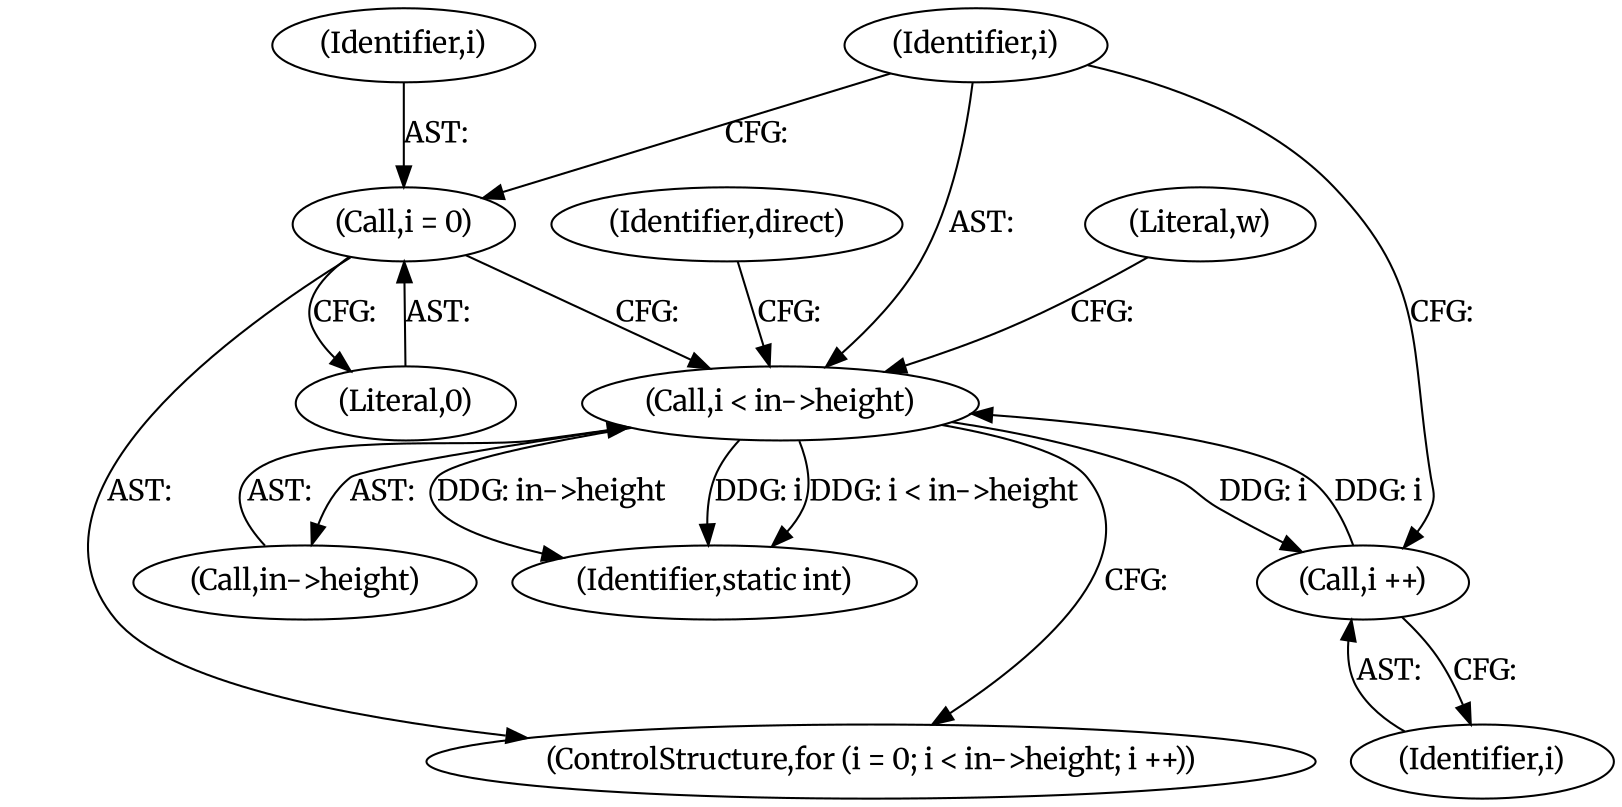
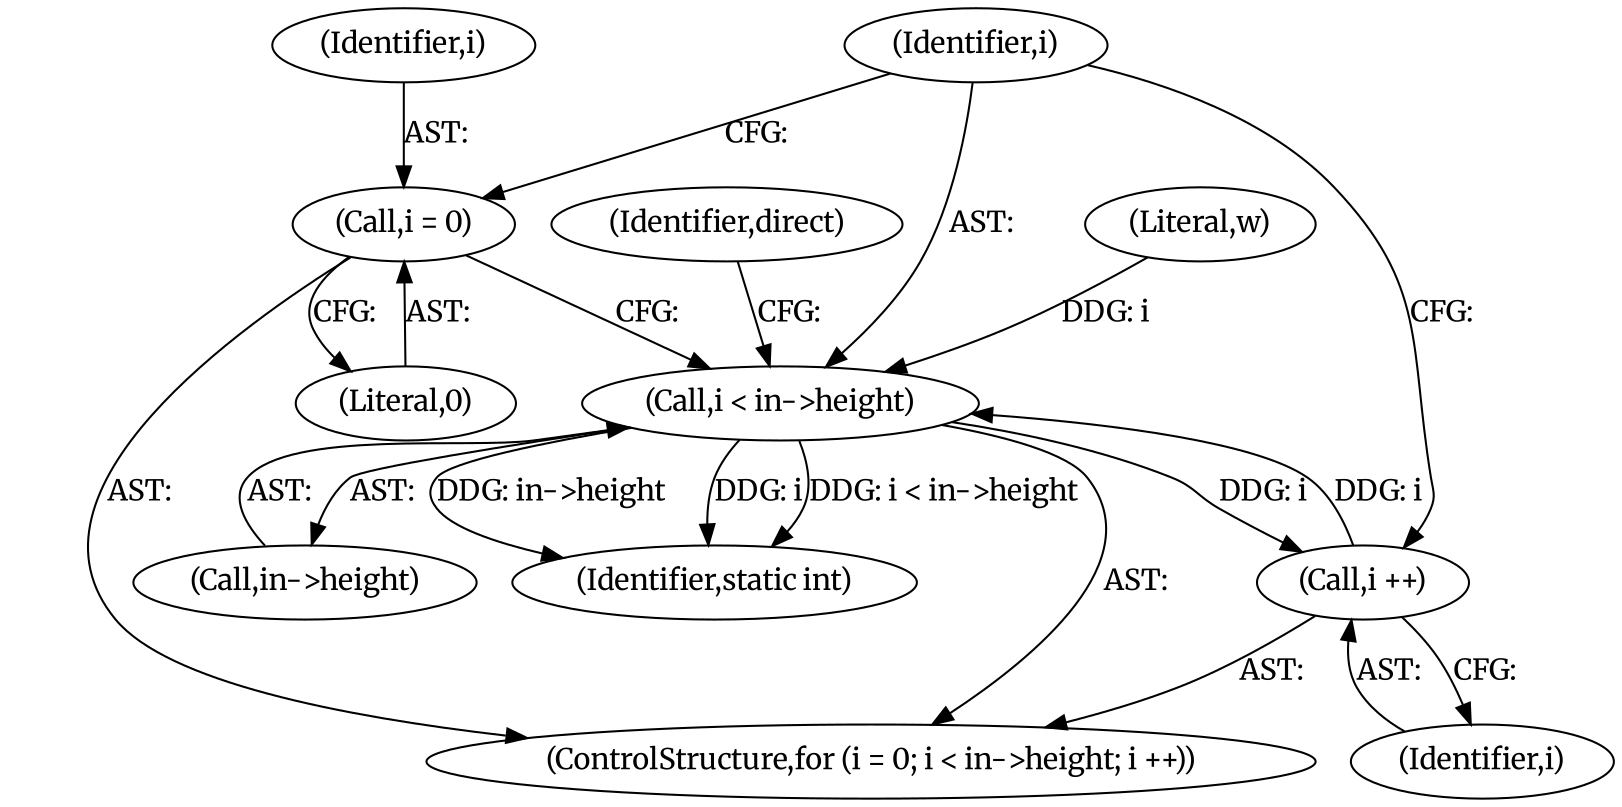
(1106, 314) -> (1106, 314)
(1140, 583) -> (1140, 583)
none -> (1195, 680)
